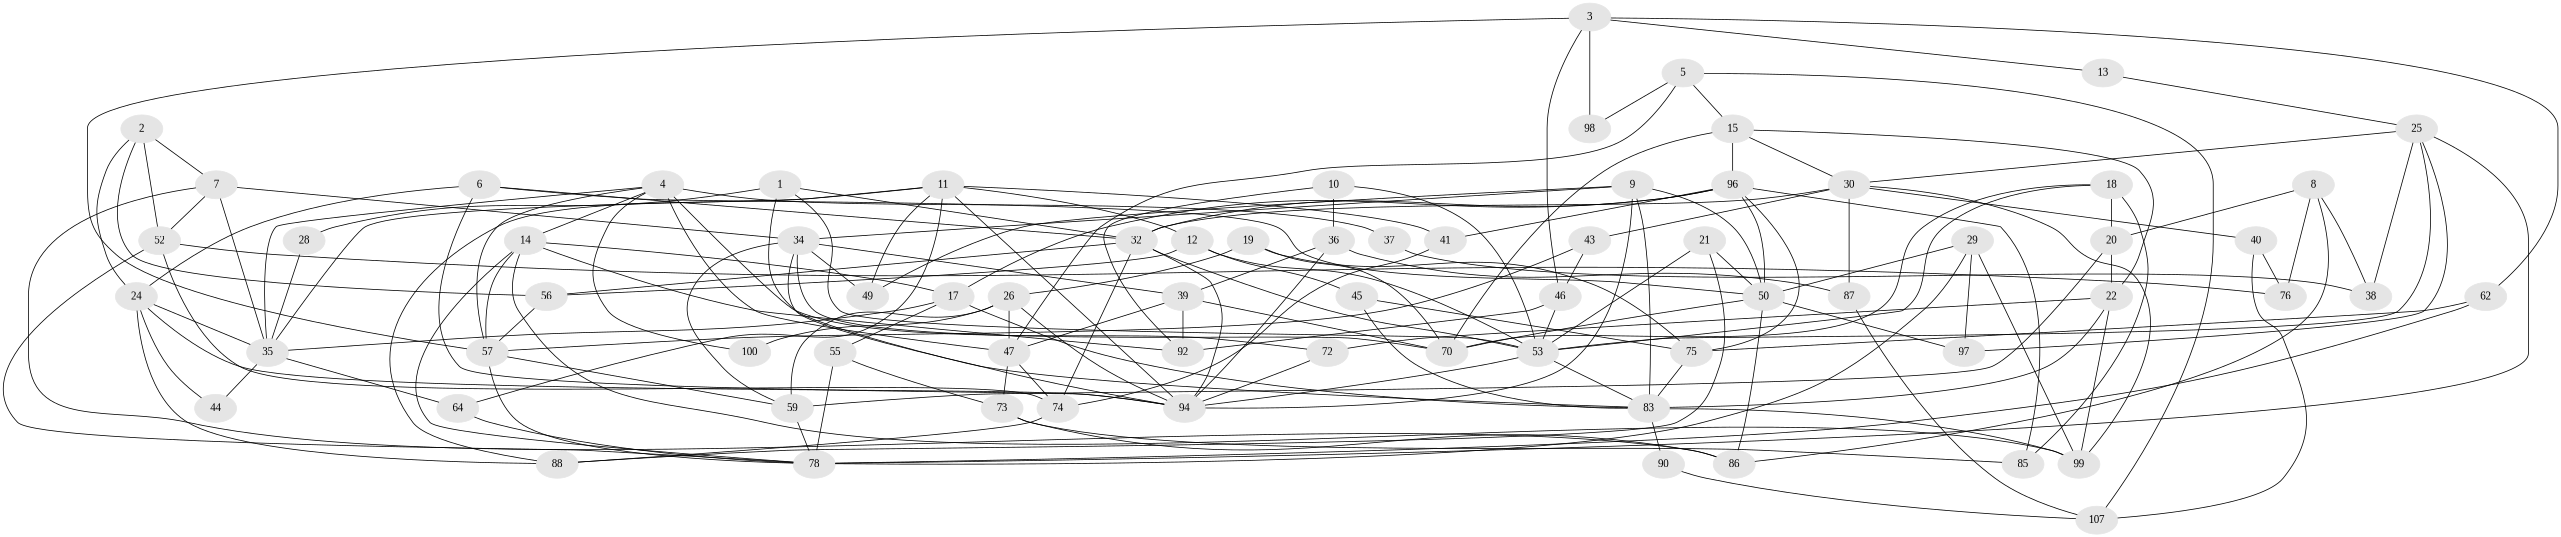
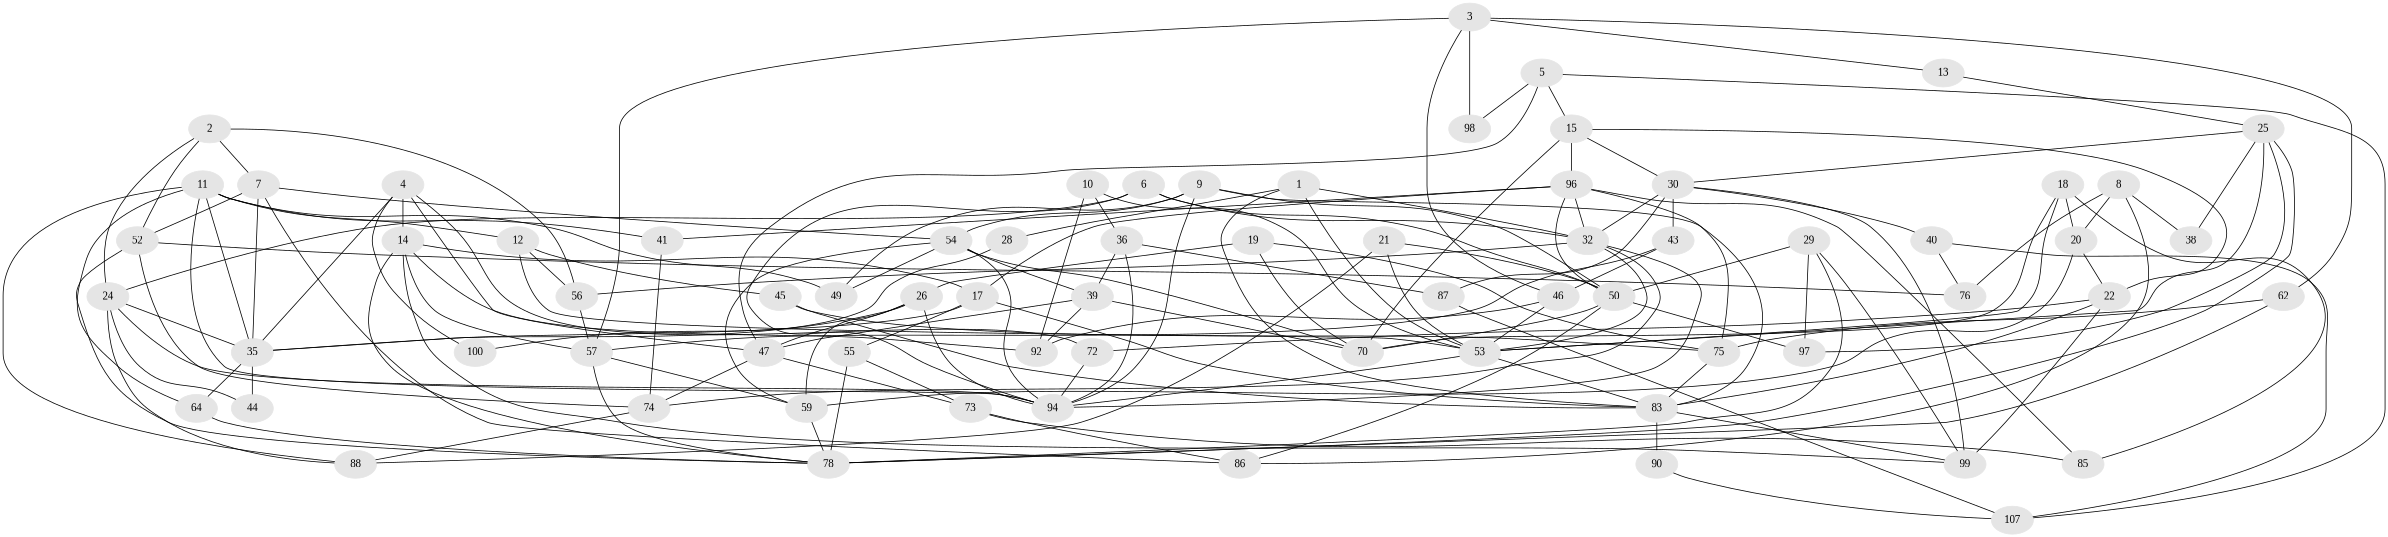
(487, 240) -> none
(799, 241) -> (951, 241)
(1390, 241) -> none
